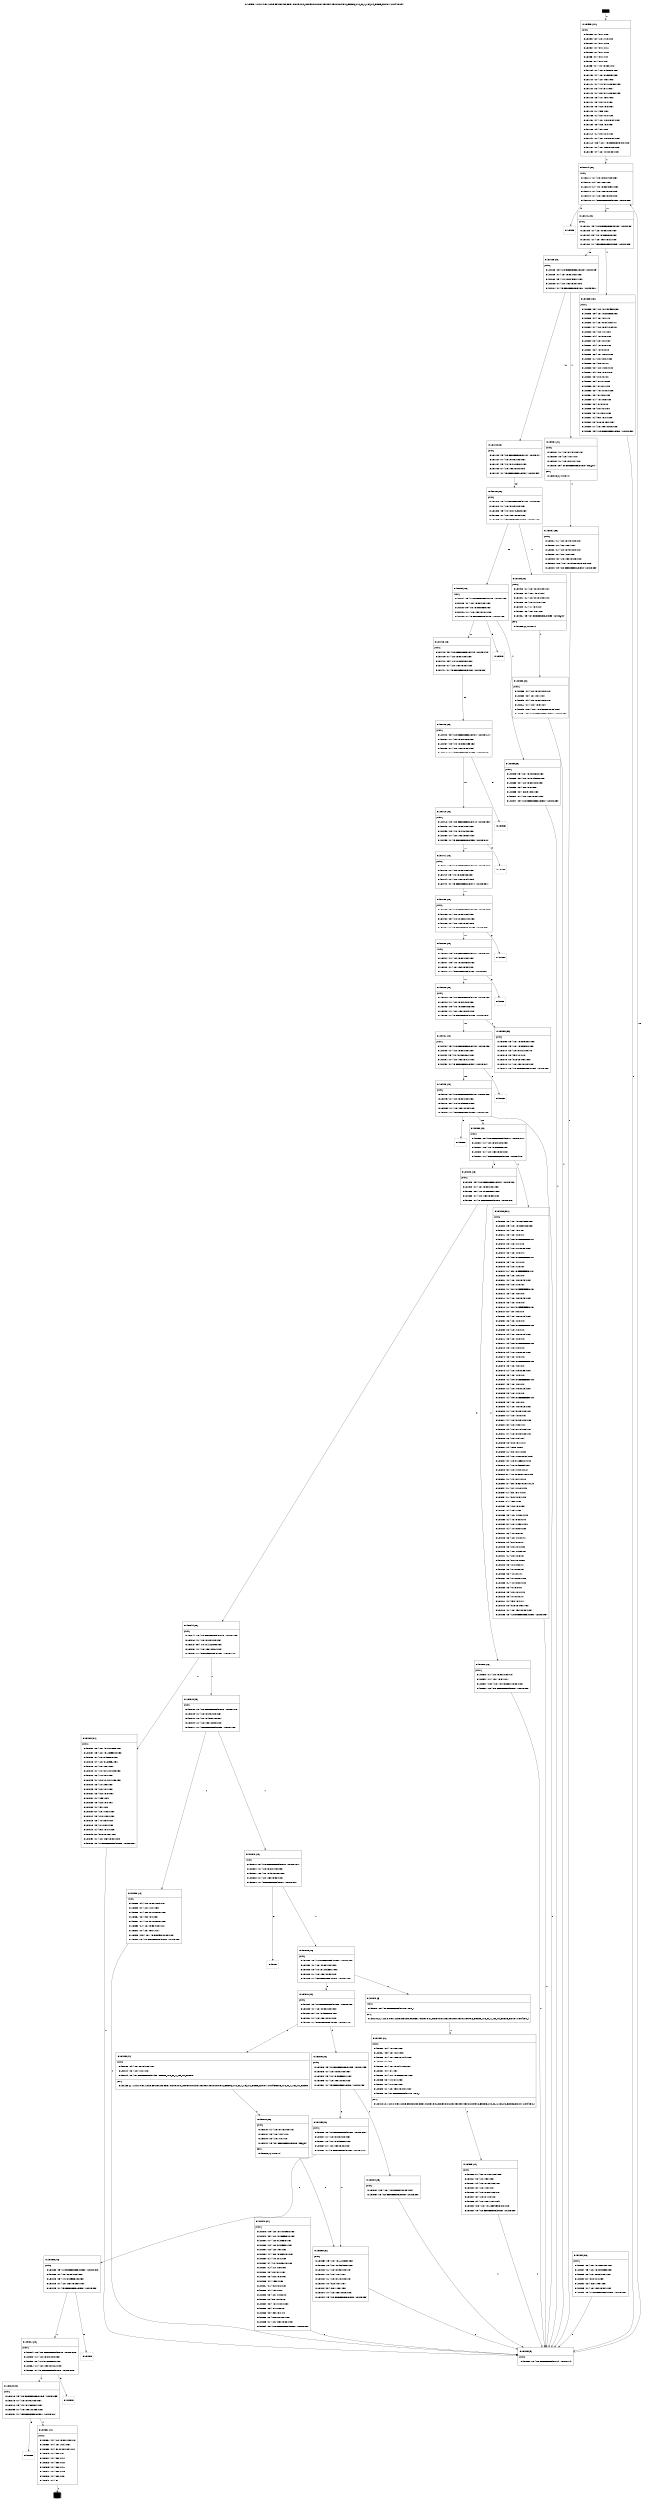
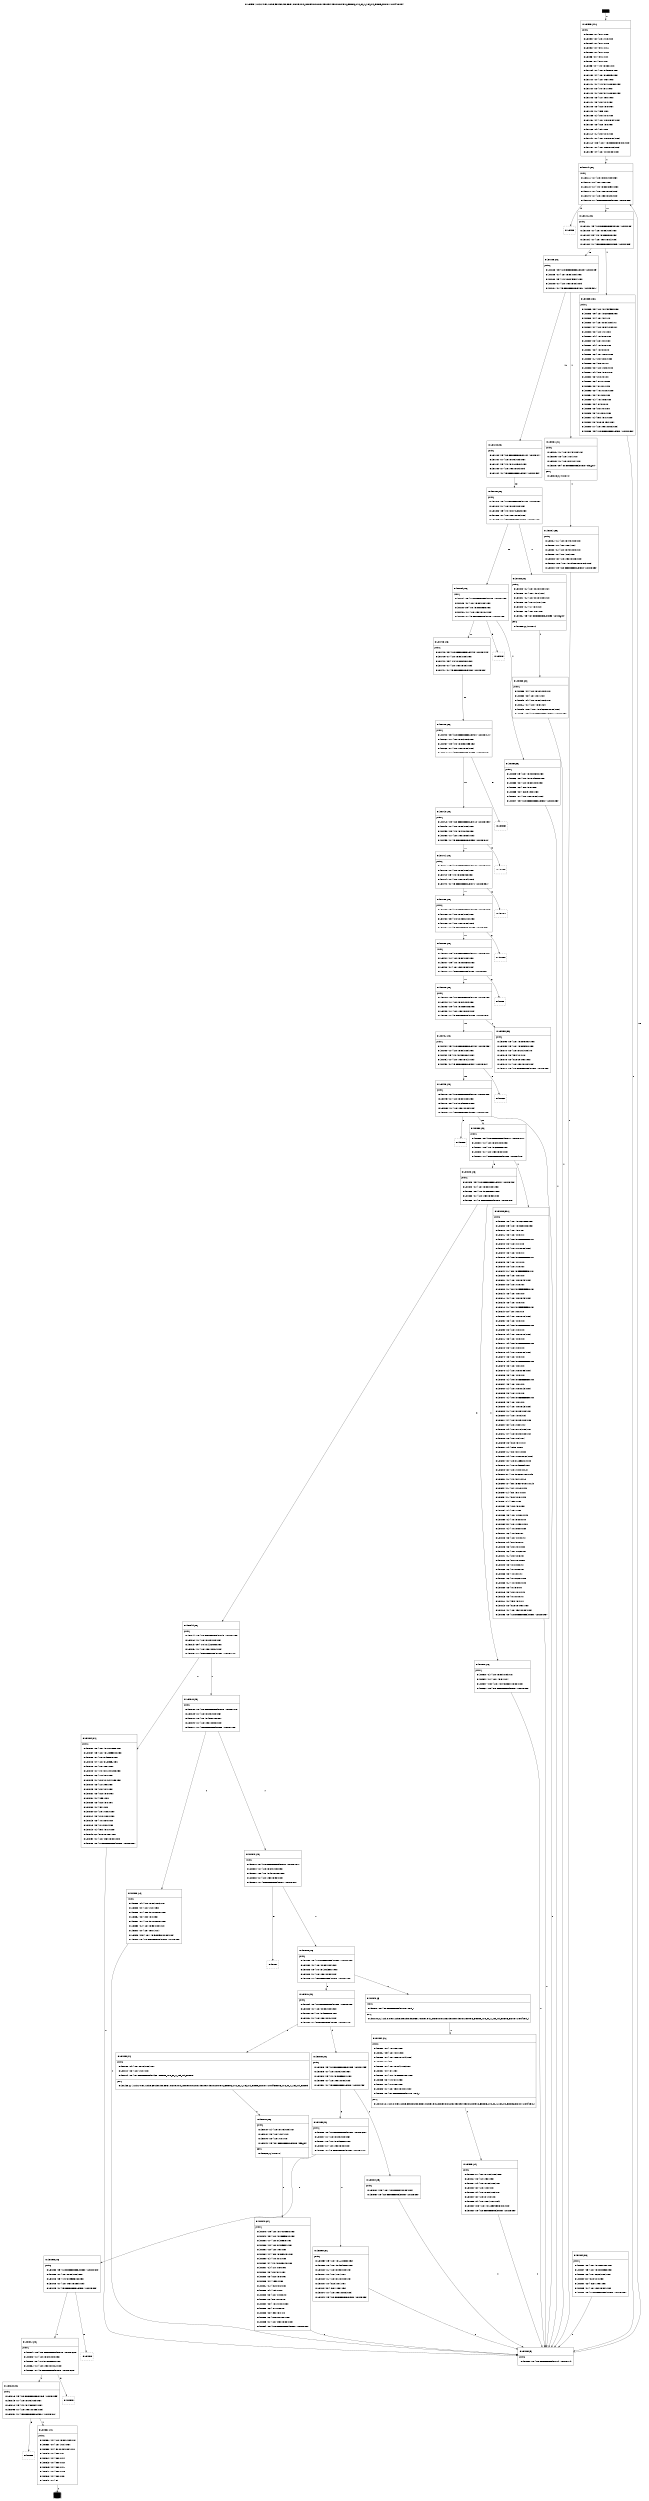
none -> (501, 914)
(319, 2200) -> (282, 2187)
